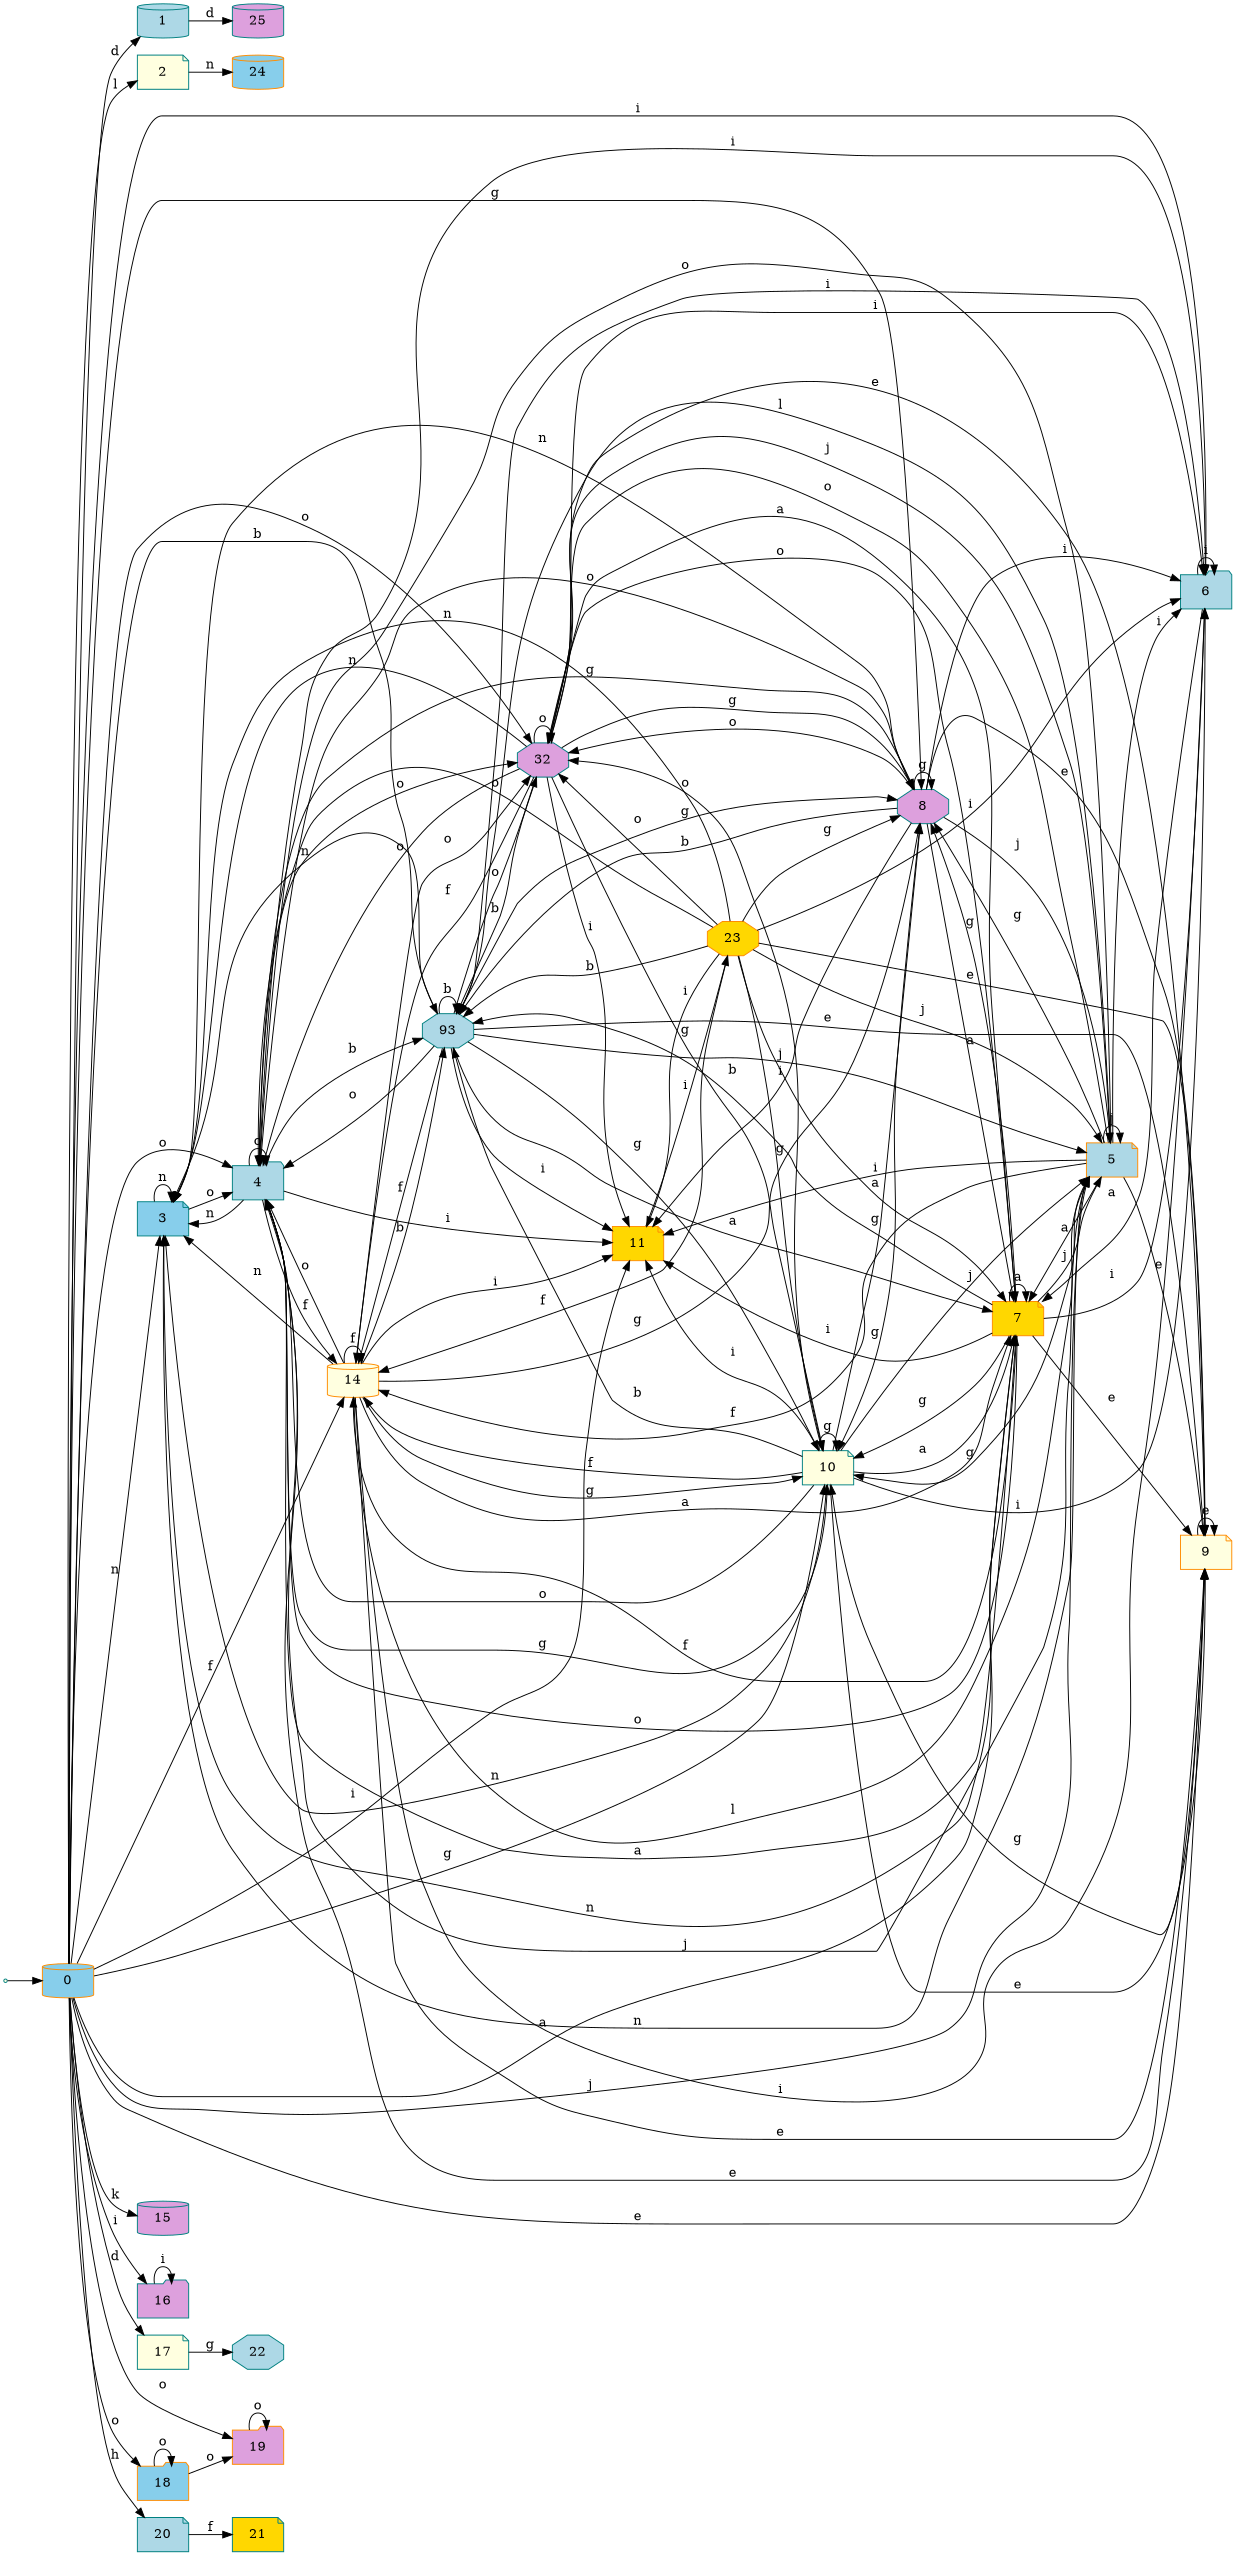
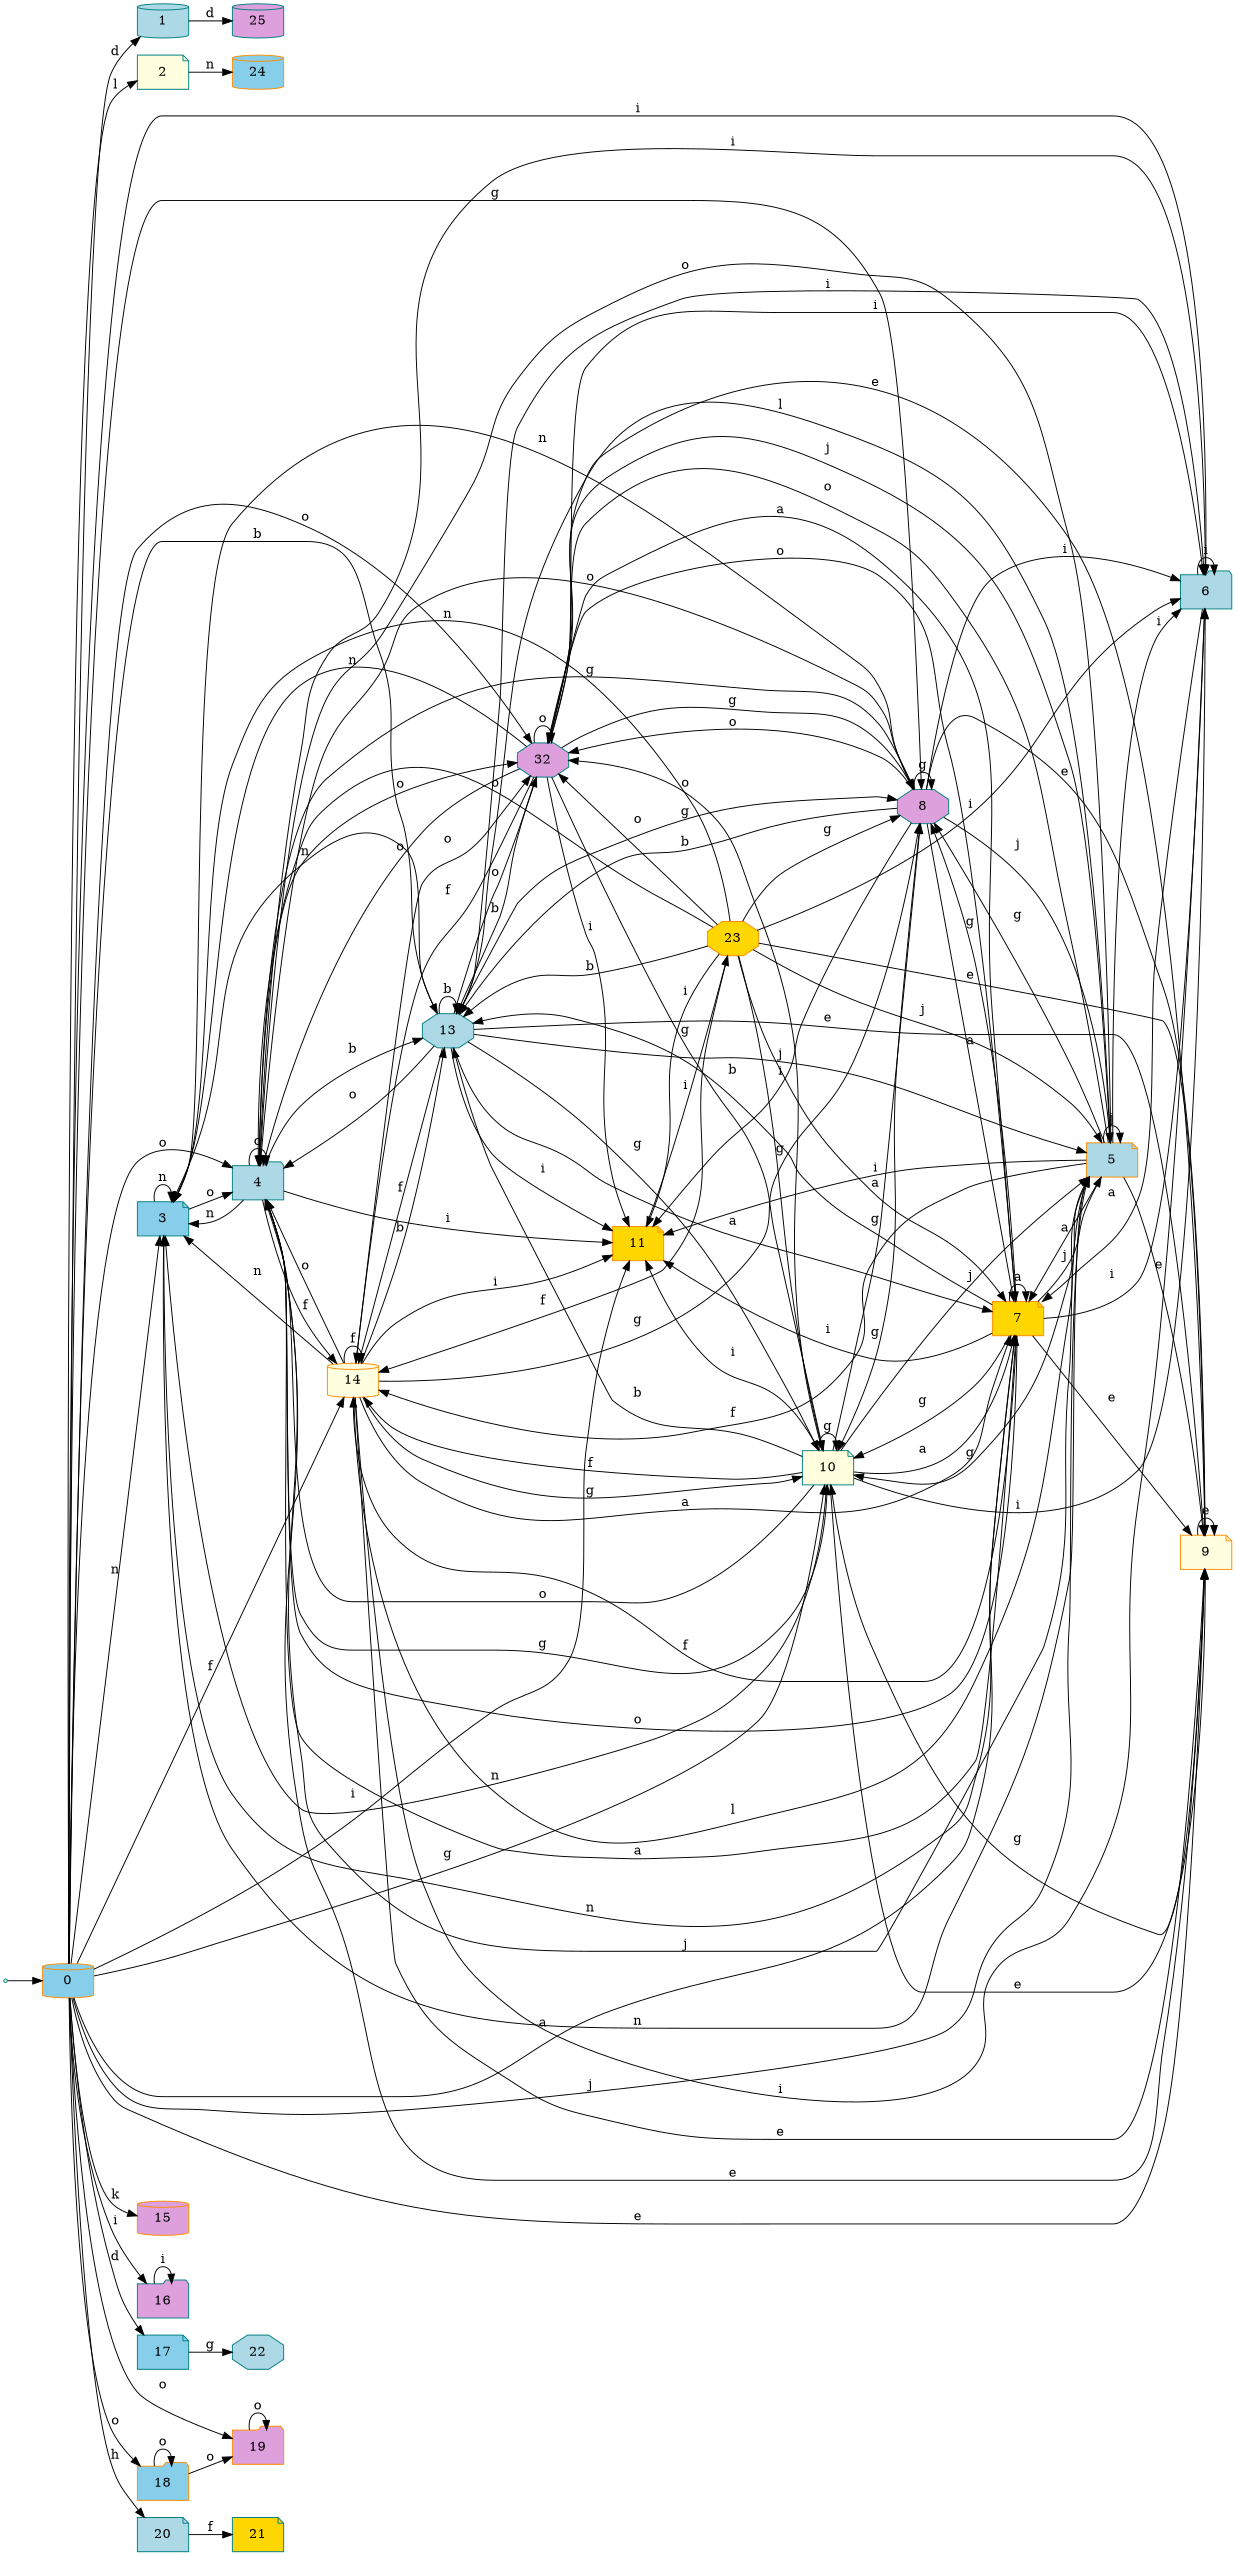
(448, 1031) -> (448, 1031)
(163, 2218) -> (163, 2218)
(163, 2352) -> (163, 2352)
